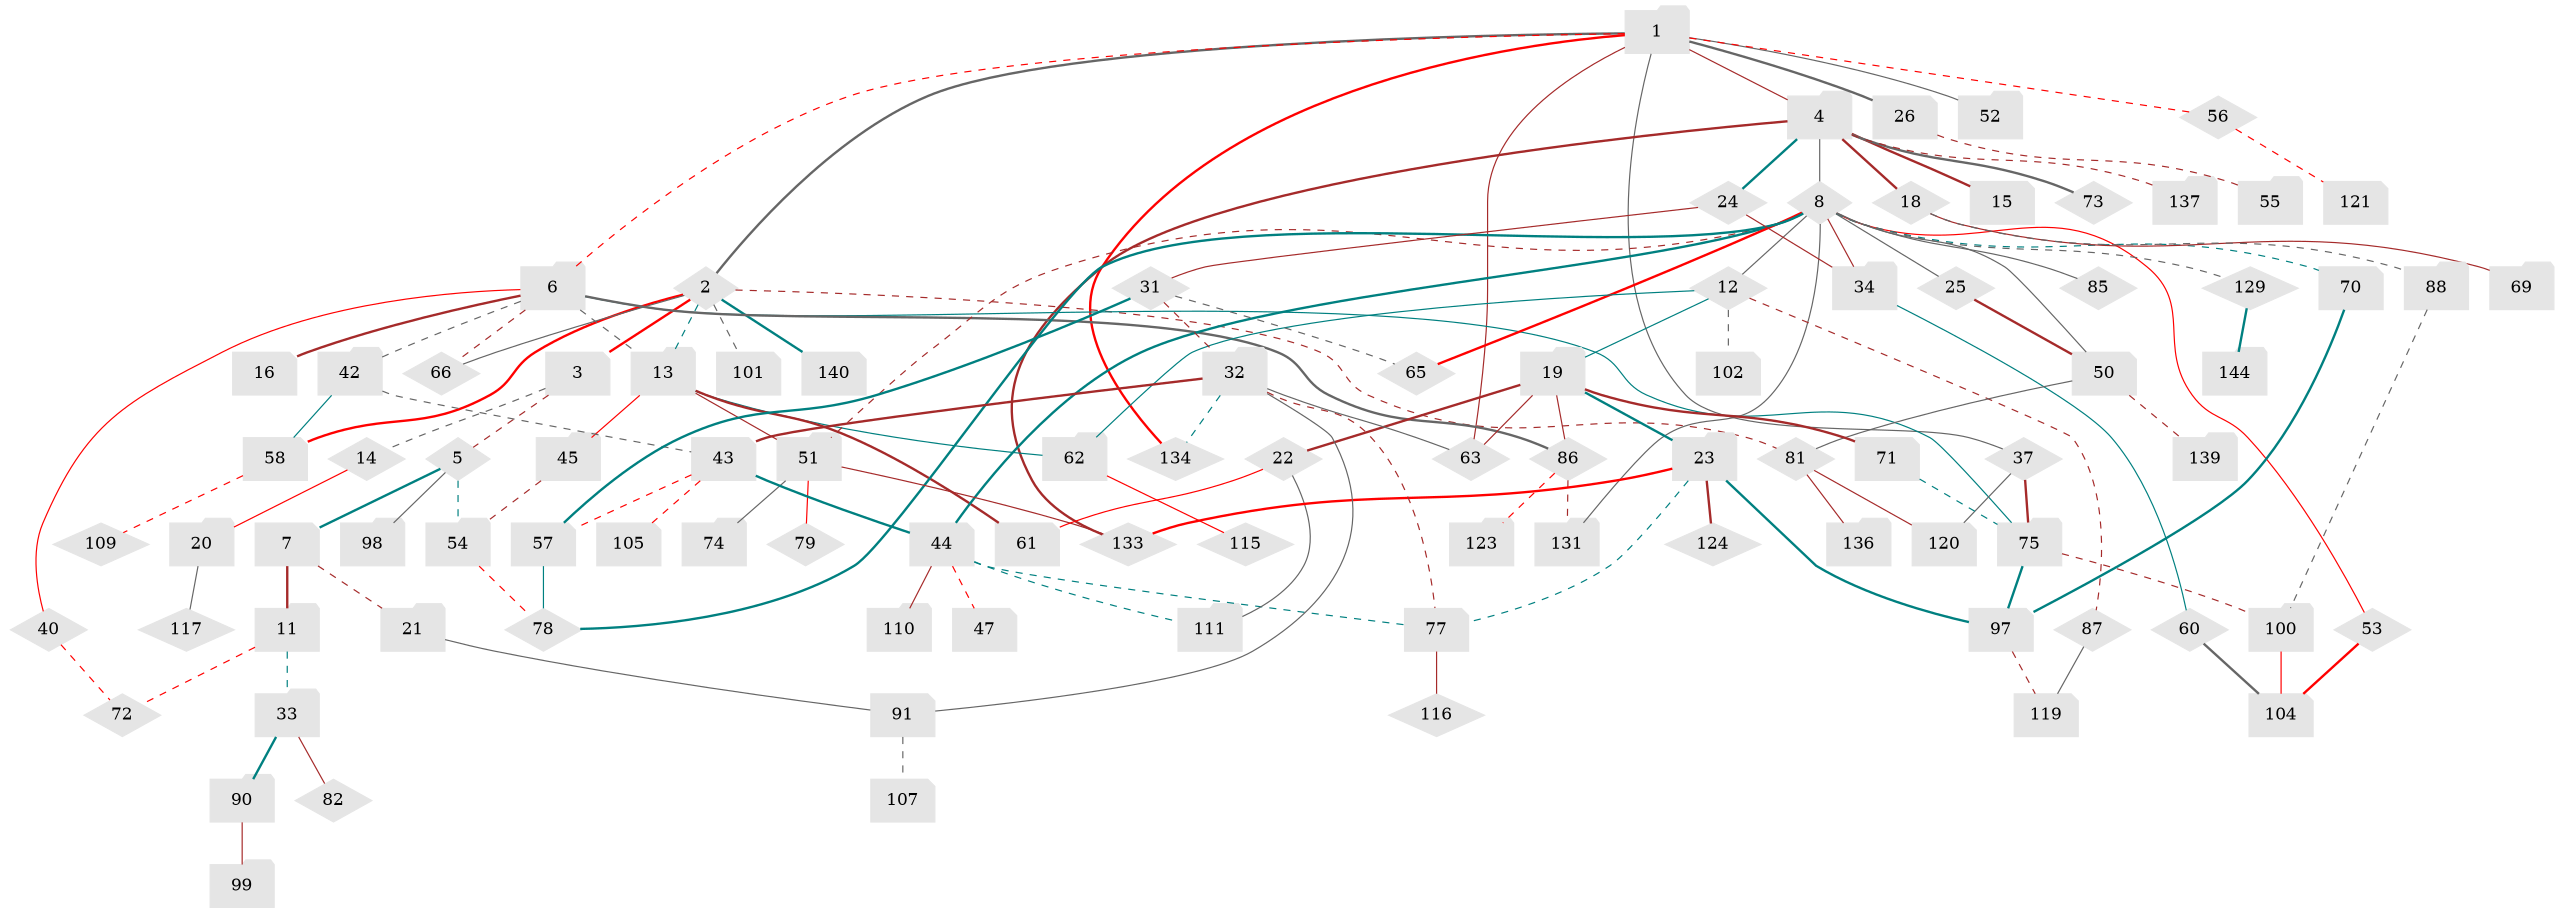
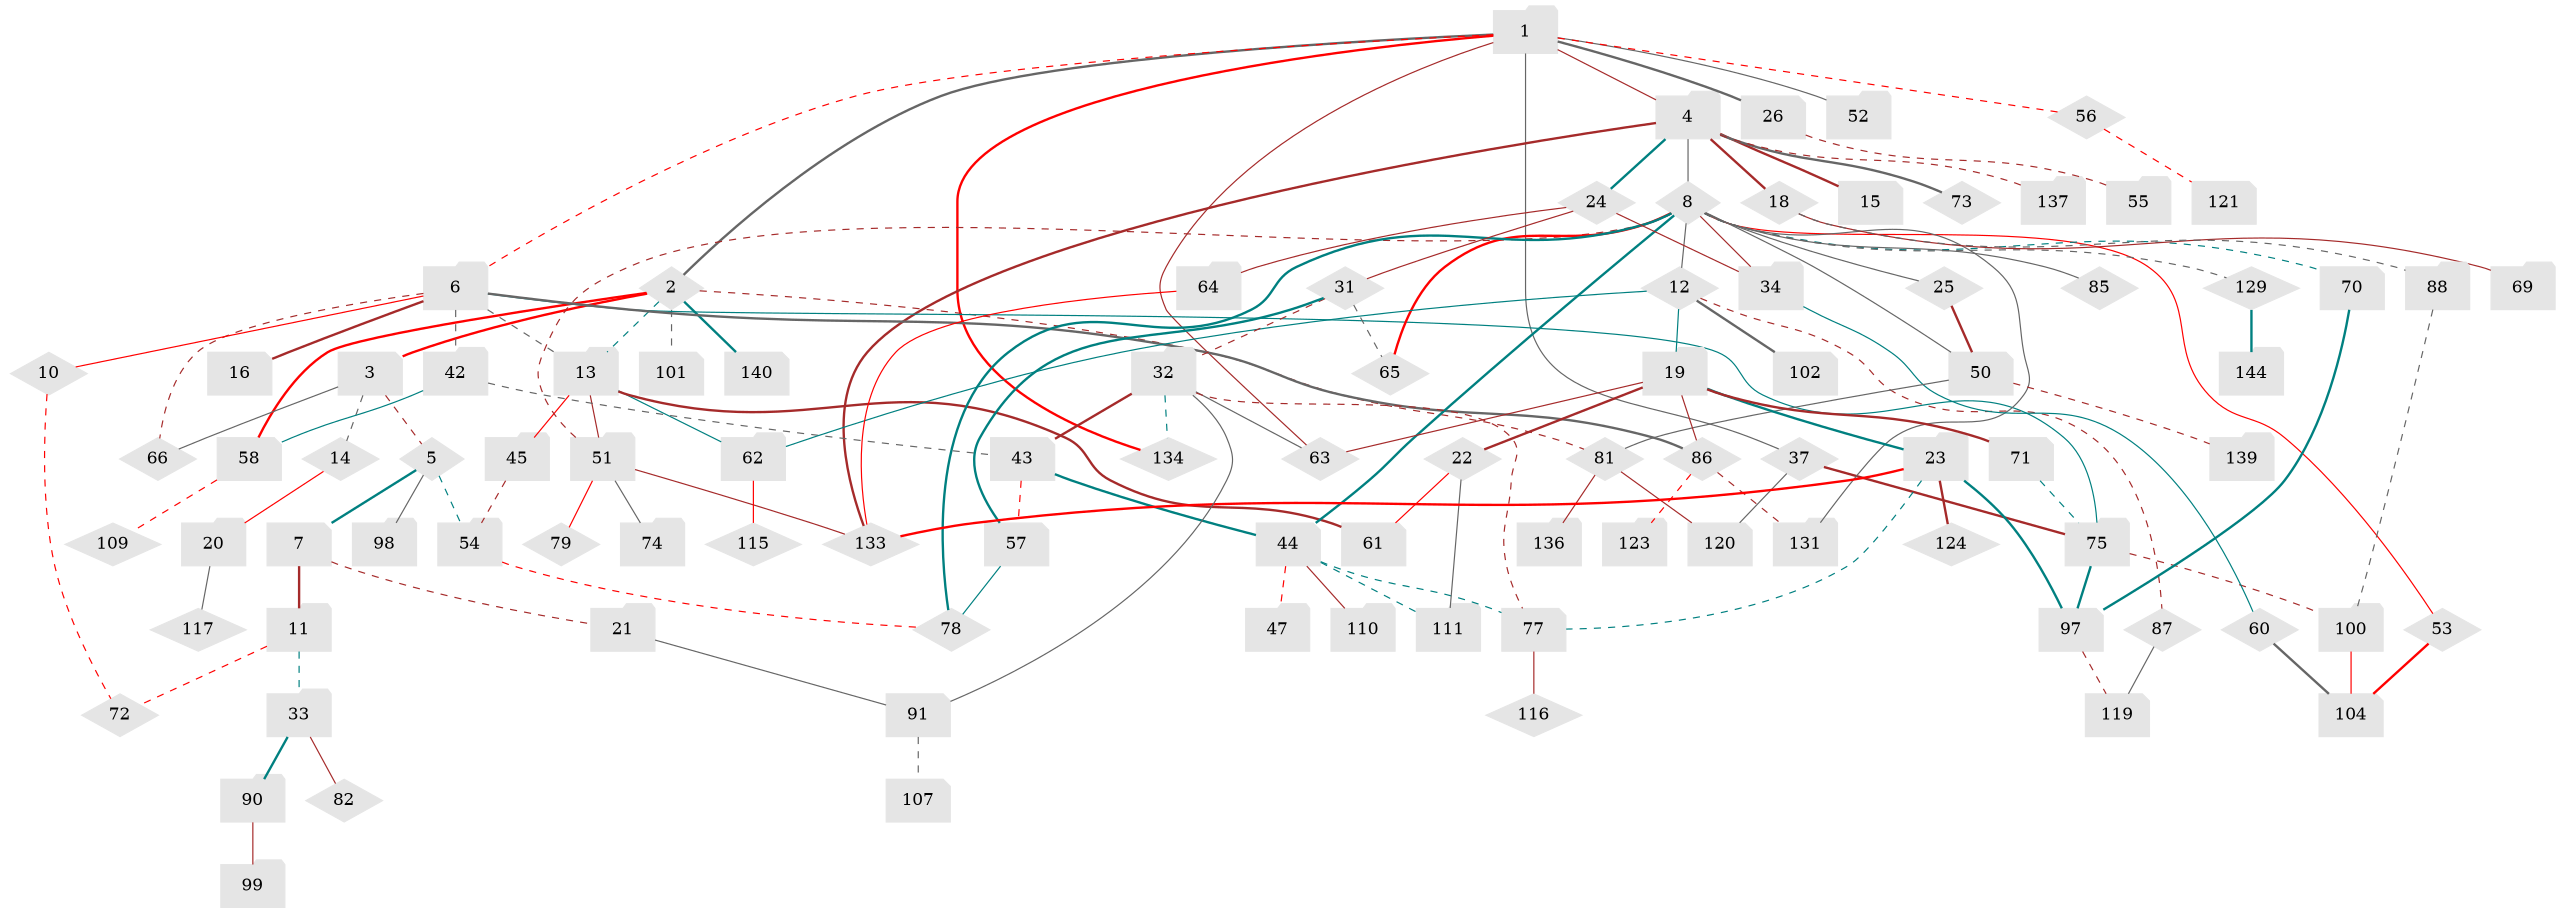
none -> (1209, 288)
(1728, 331) -> (1736, 326)
(551, 335) -> (258, 417)
(629, 544) -> none
(49, 630) -> (49, 374)
(985, 630) -> (1278, 630)
